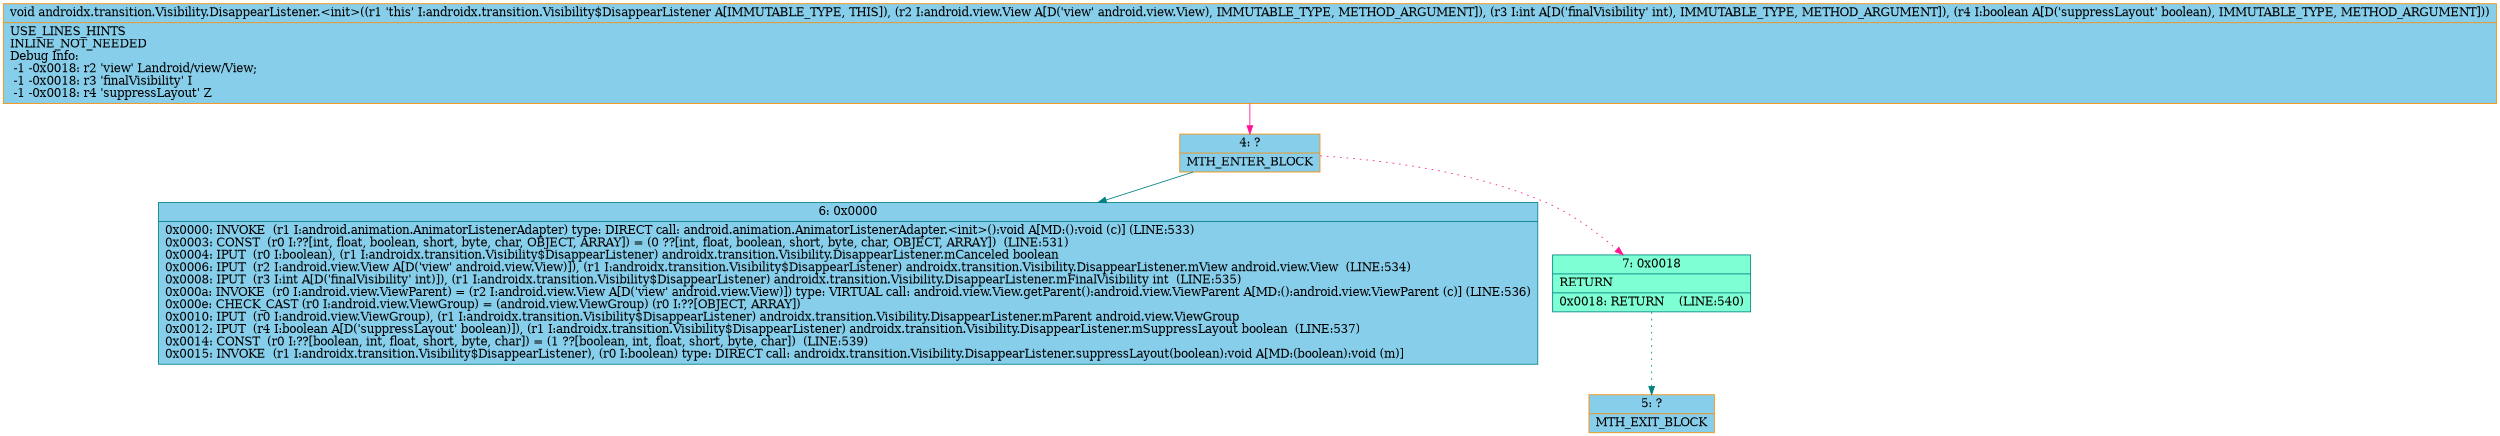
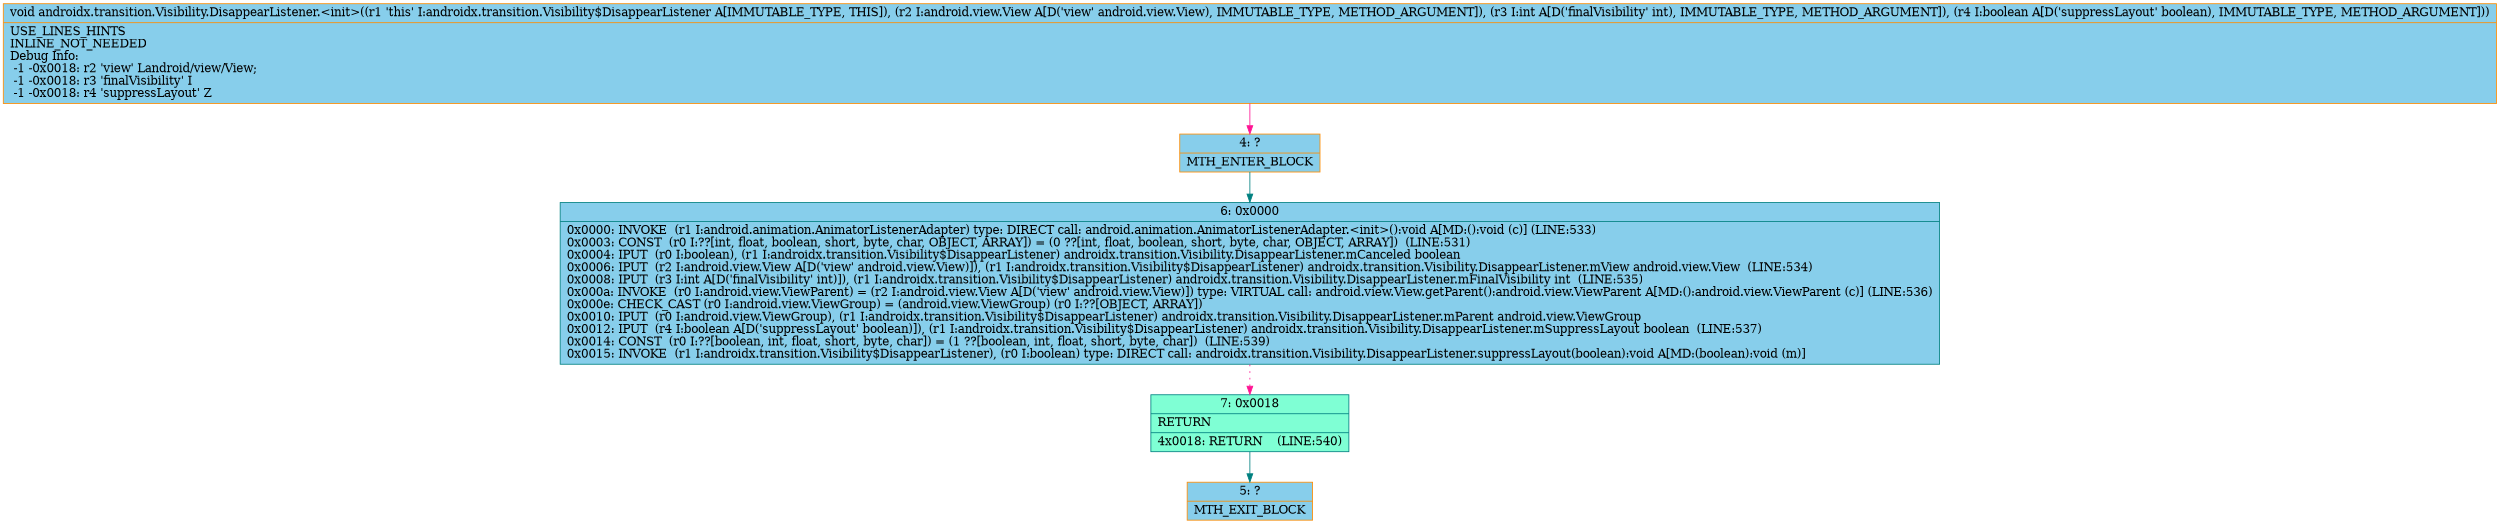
(1477, 179) -> (1250, 375)
(1652, 302) -> (1250, 442)
(1652, 349) -> (1250, 463)
